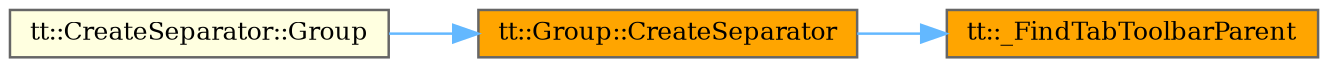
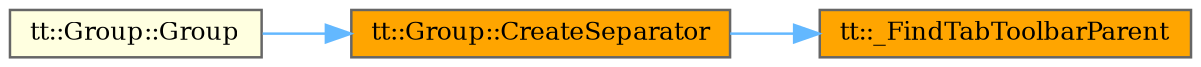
(199, 34) -> (136, 34)
